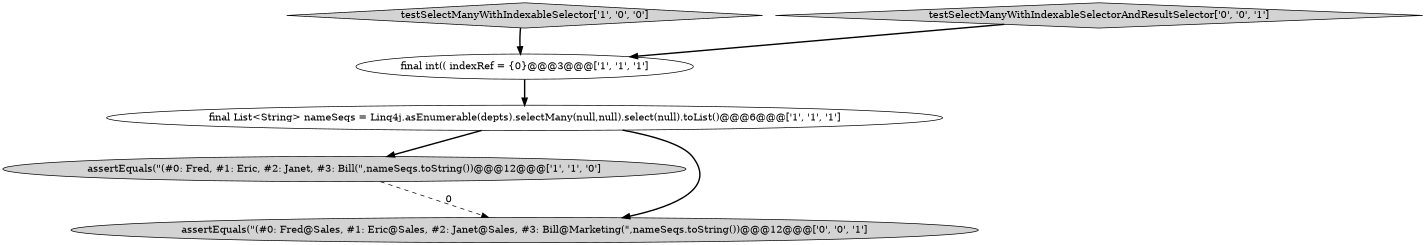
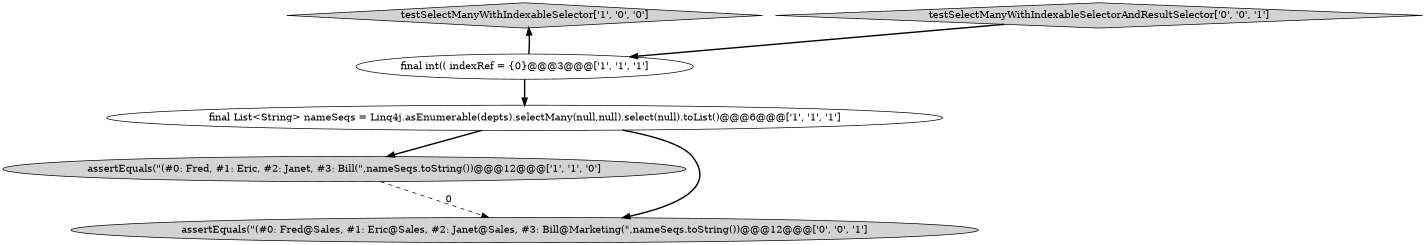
(520, 37) -> (529, 44)
